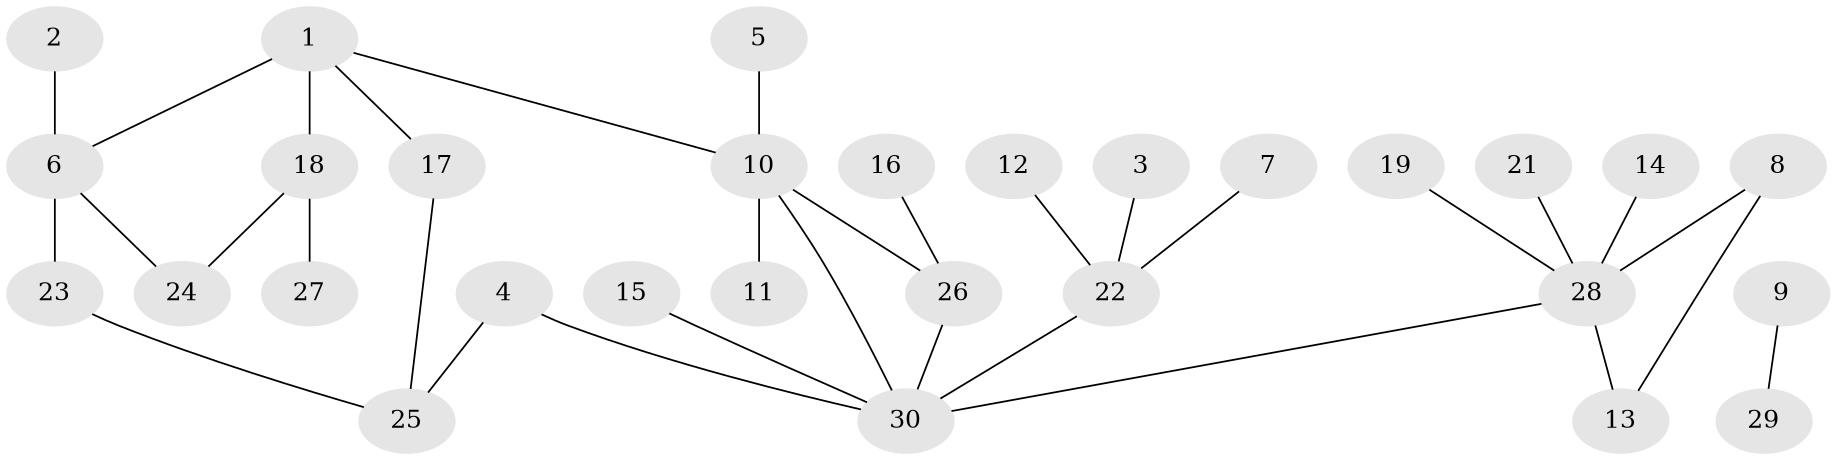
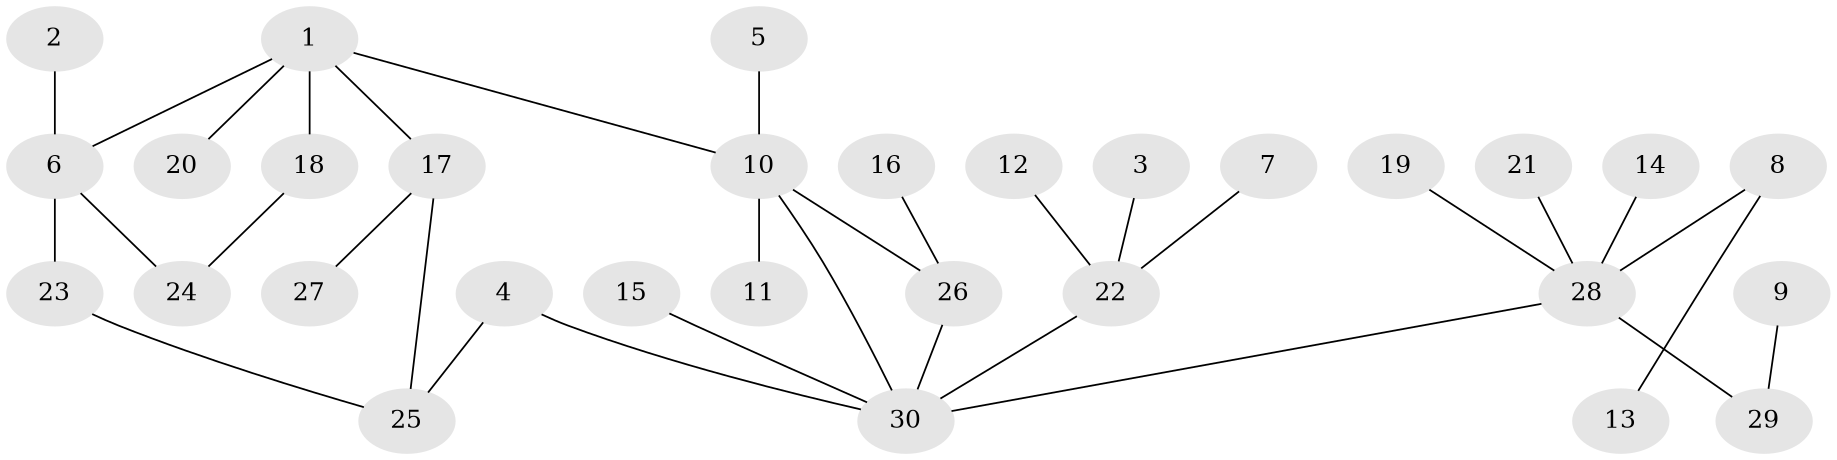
none -> (182, 166)
(310, 230) -> (374, 230)
(1604, 358) -> (1676, 357)
